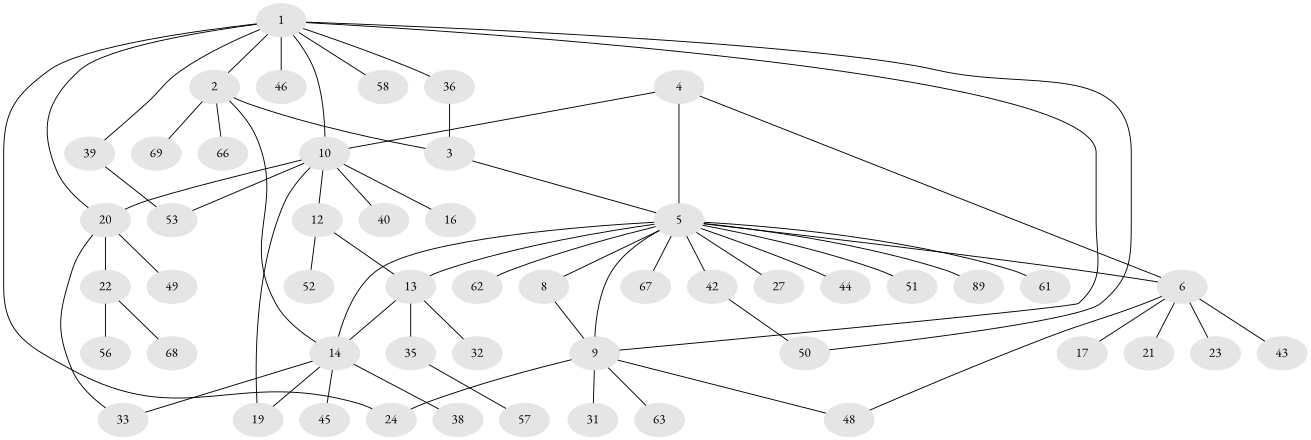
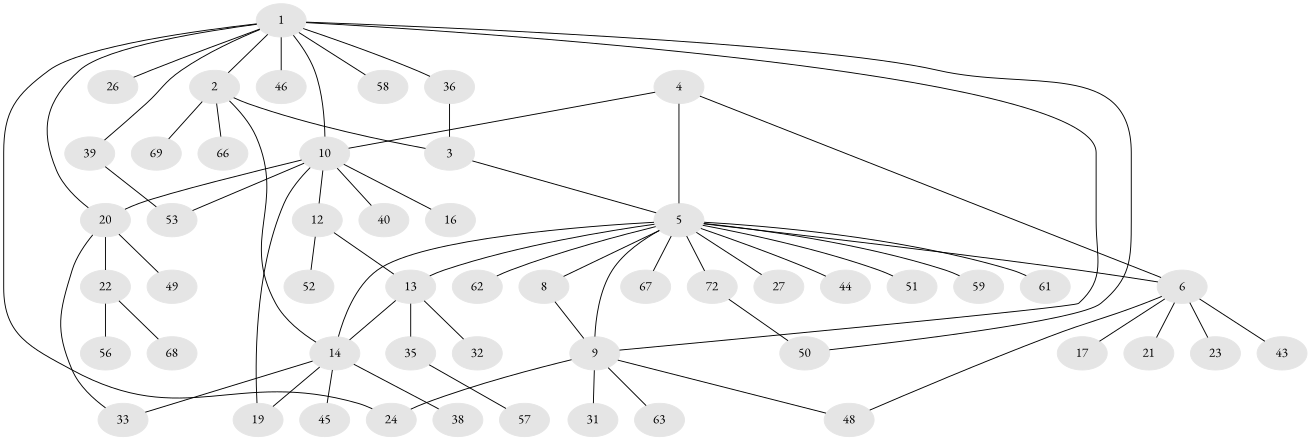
none -> (113, 87)
(712, 287) -> (712, 287)
(979, 287) -> (979, 287)
